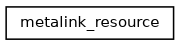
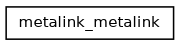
(90, 23) -> (90, 23)
